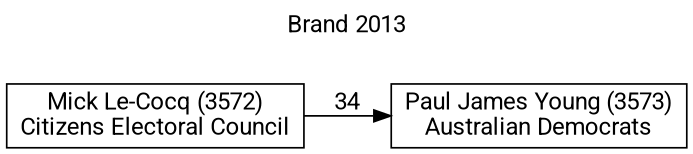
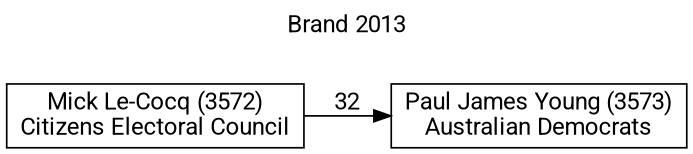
(348, 103) -> (348, 103)
